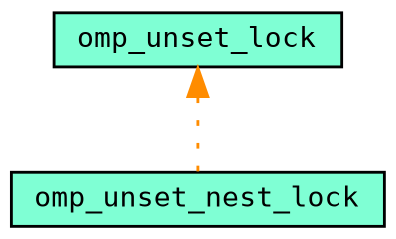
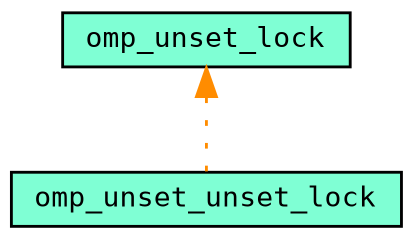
(198, 199) -> (206, 199)
